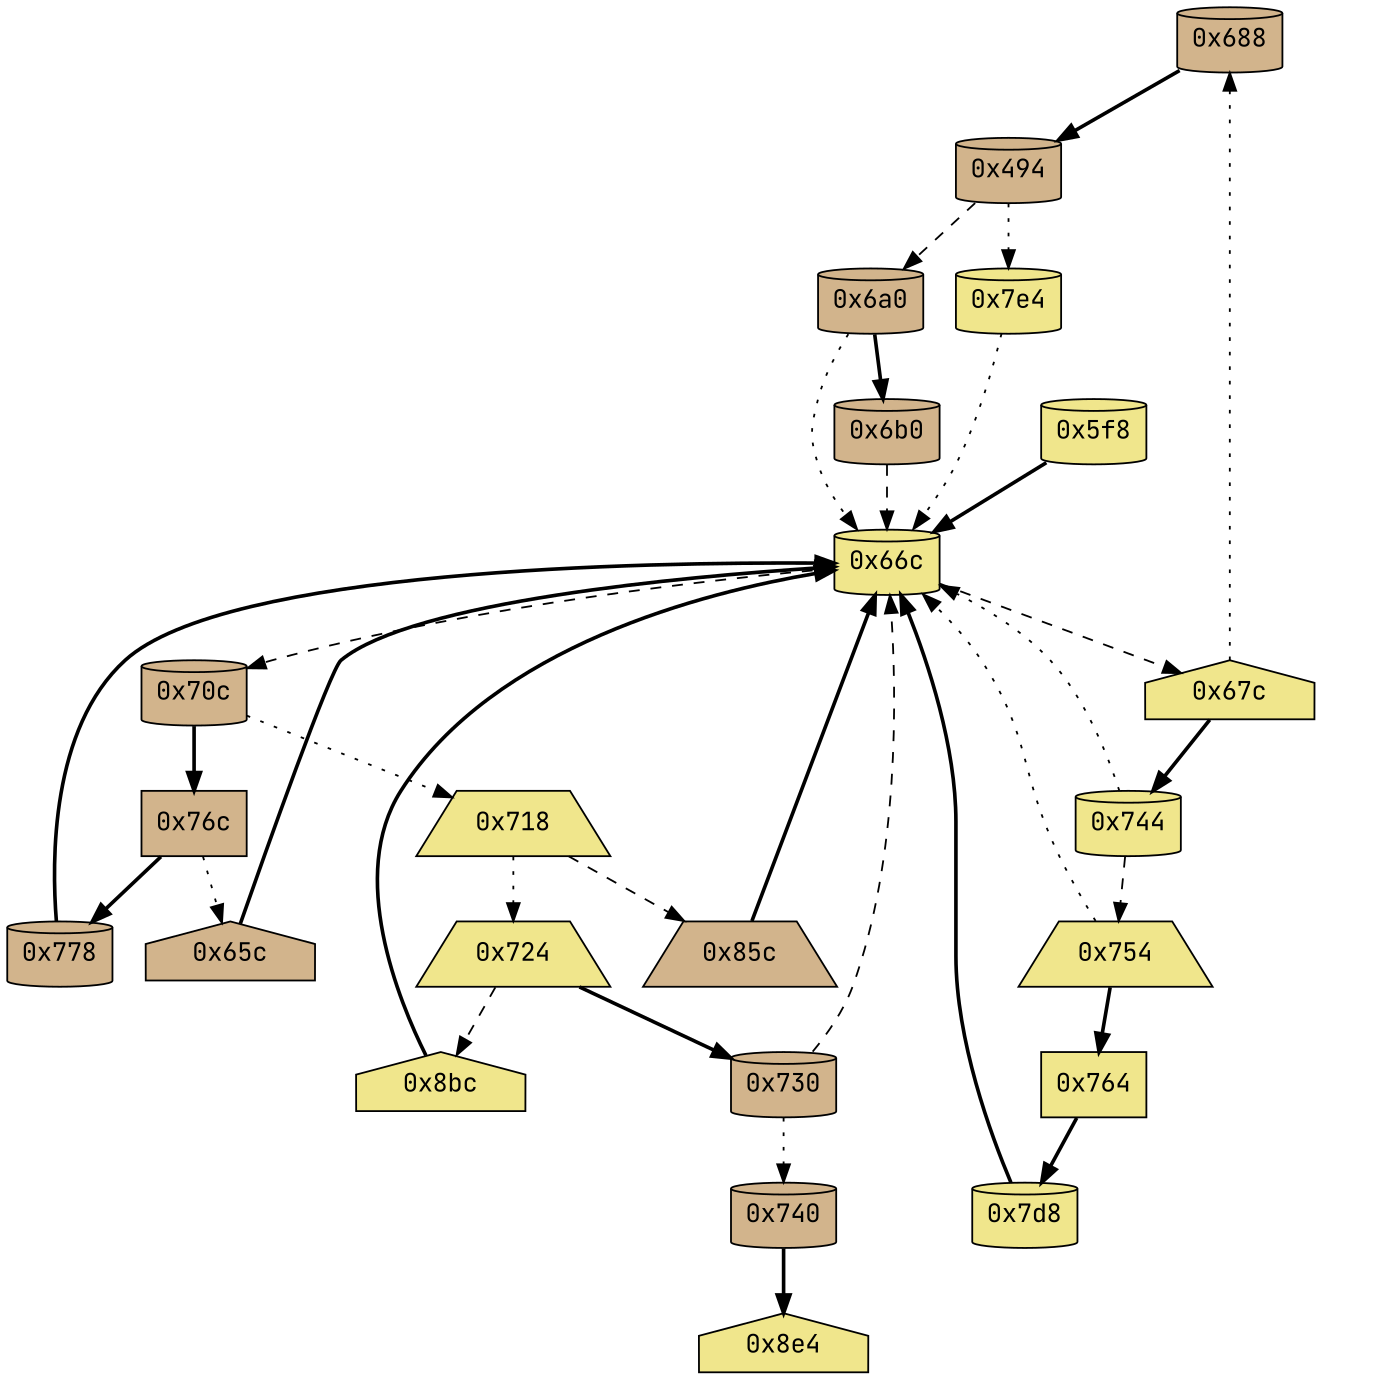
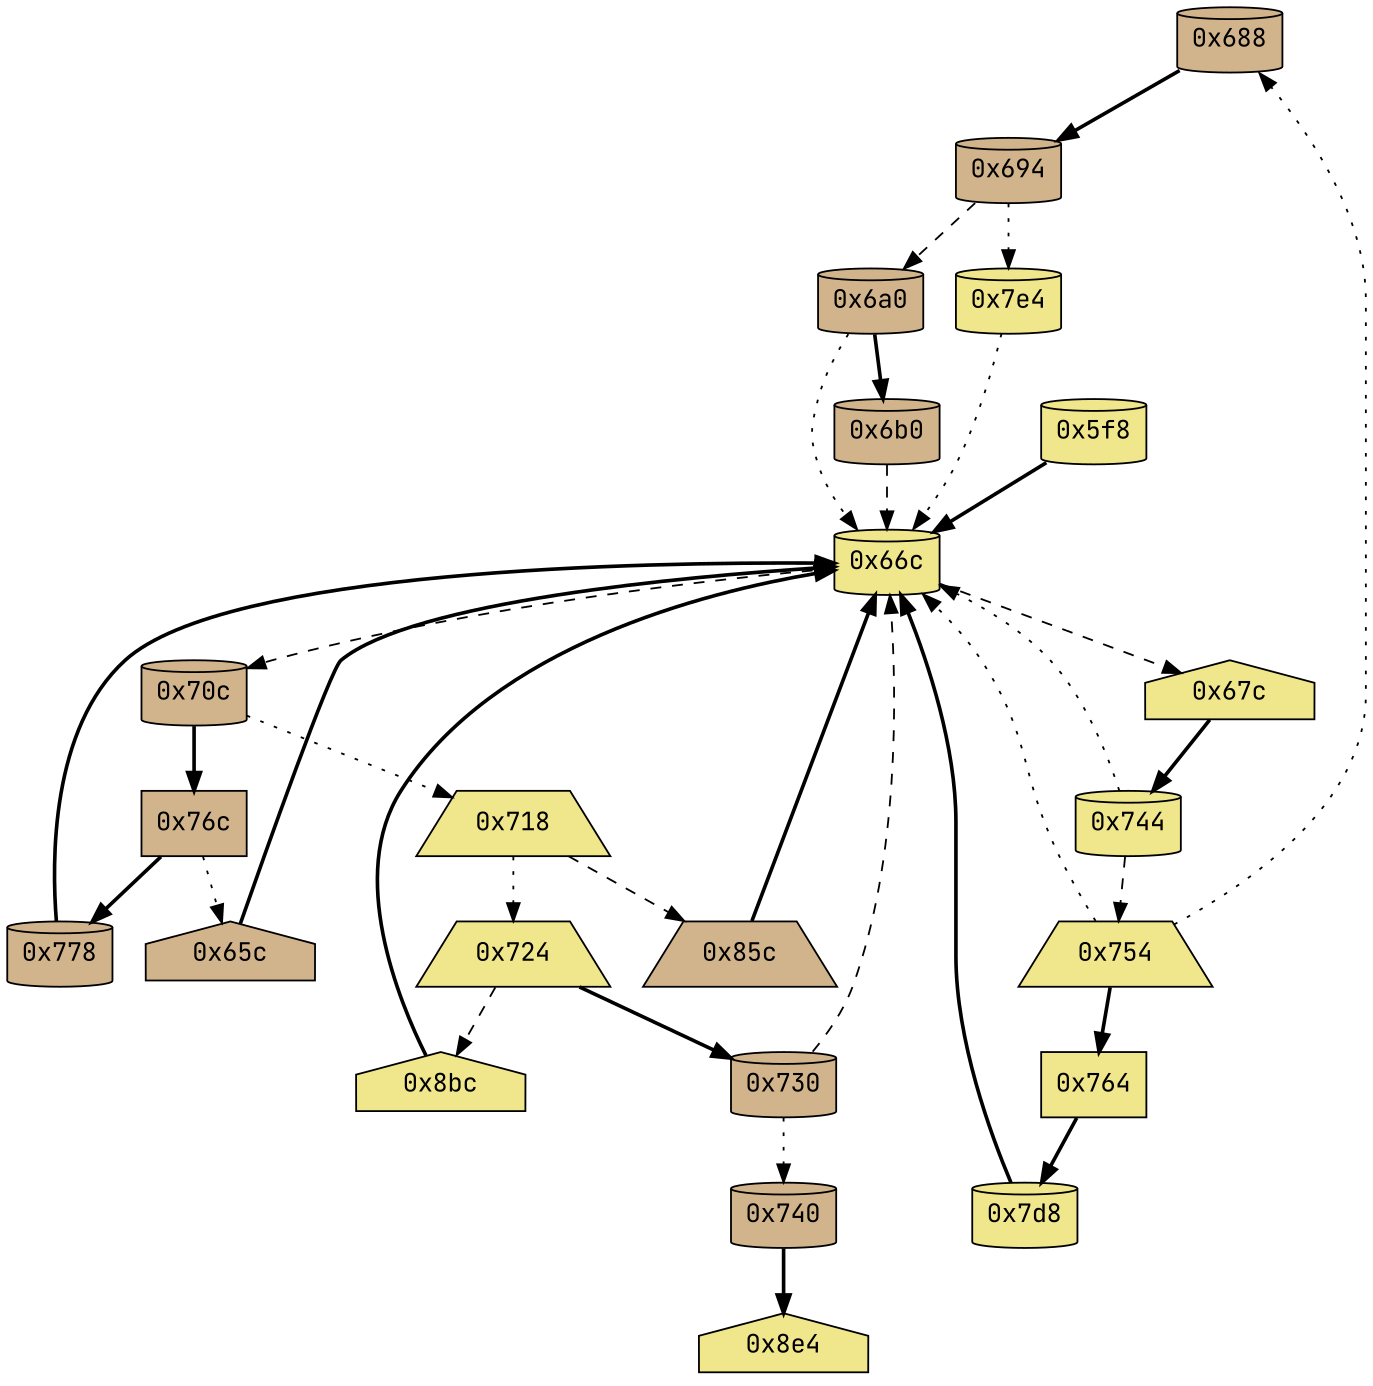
(1009, 171) -> (1009, 171)
(1230, 376) -> (1366, 535)
